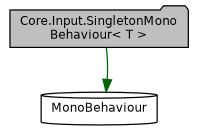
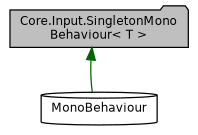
(107, 63) -> (91, 76)
